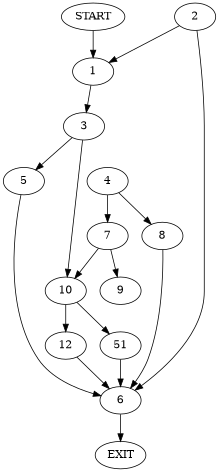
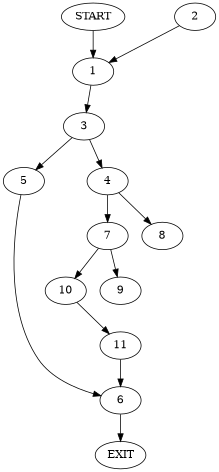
(75, 205) -> (94, 150)
(204, 219) -> none
(158, 318) -> none
(66, 346) -> none
(121, 346) -> (121, 346)
